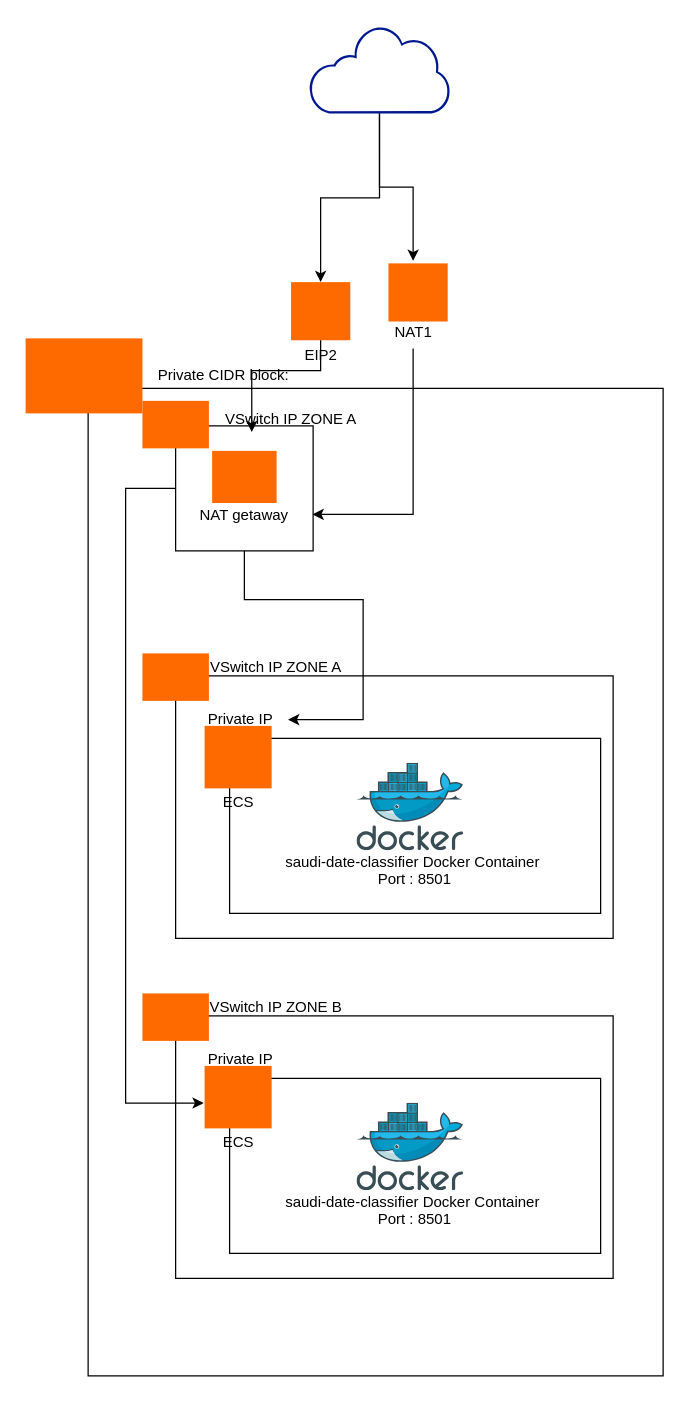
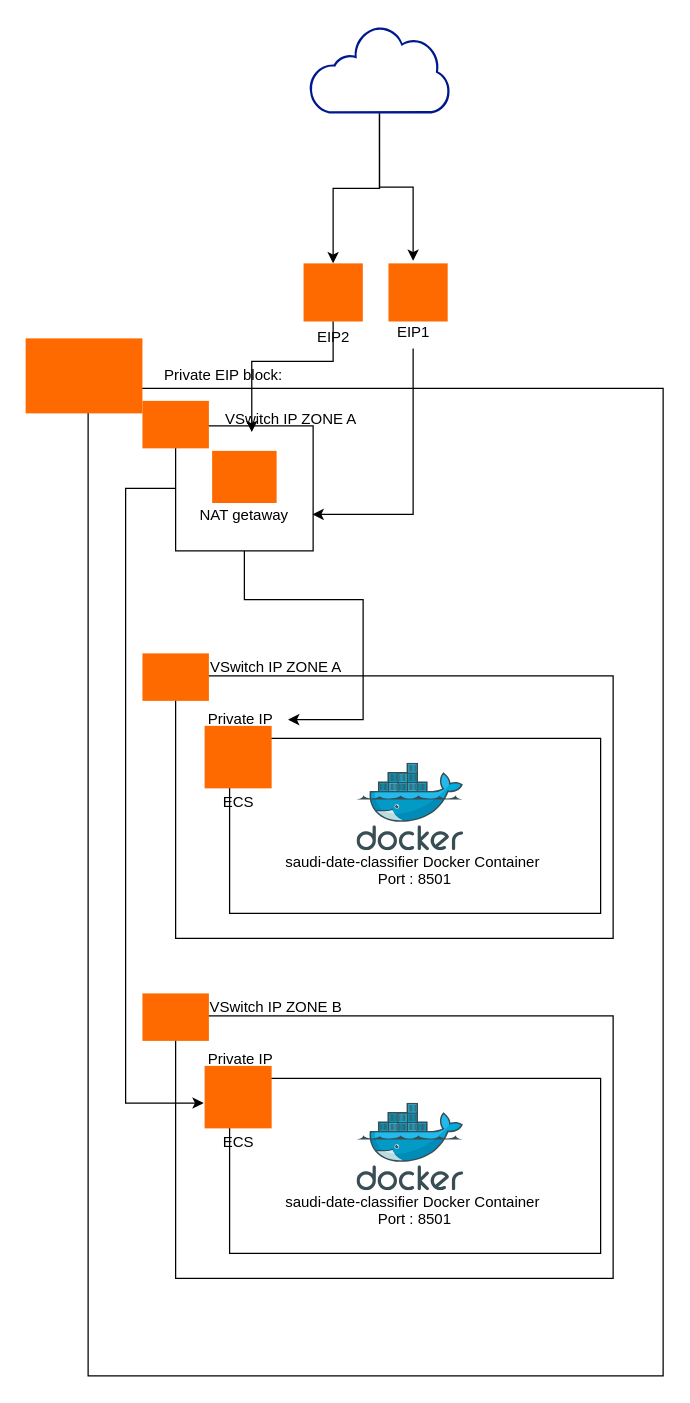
(414, 304) -> (414, 304)
(321, 311) -> (333, 292)
(224, 376) -> (224, 376)
